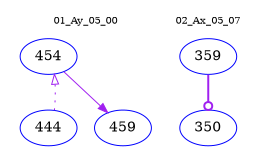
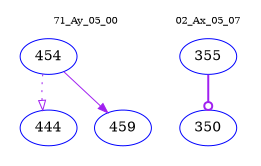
(86, 21) -> (86, 21)
(208, 57) -> (208, 57)
(55, 97) -> (42, 87)
